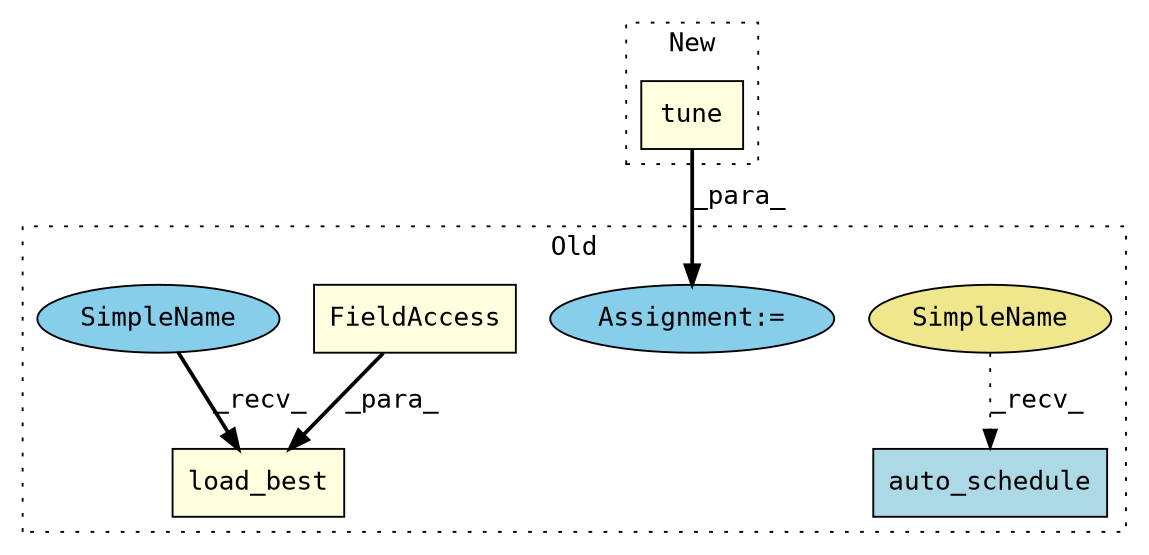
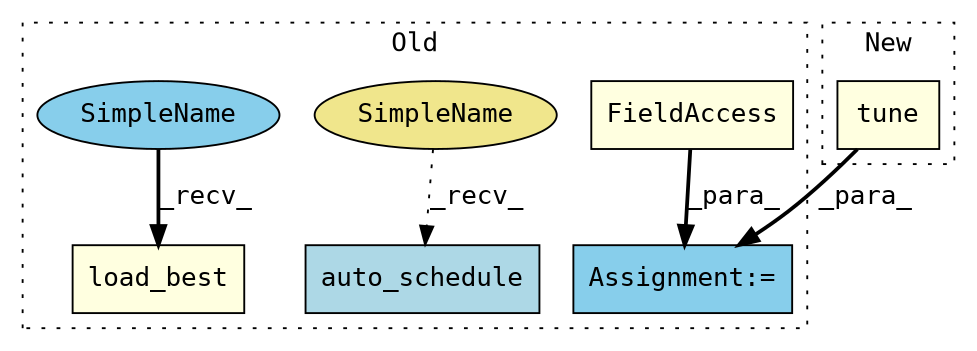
(692, 319) -> (683, 279)
(343, 394) -> (688, 188)
